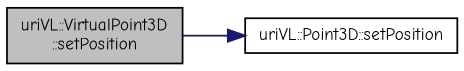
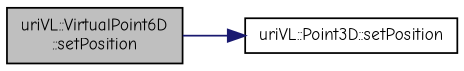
(95, 36) -> (95, 36)
